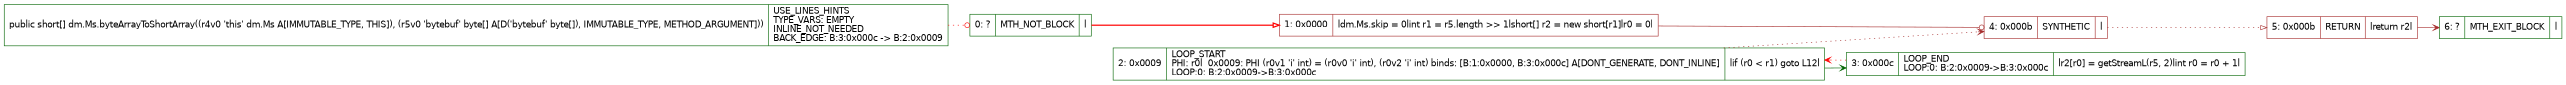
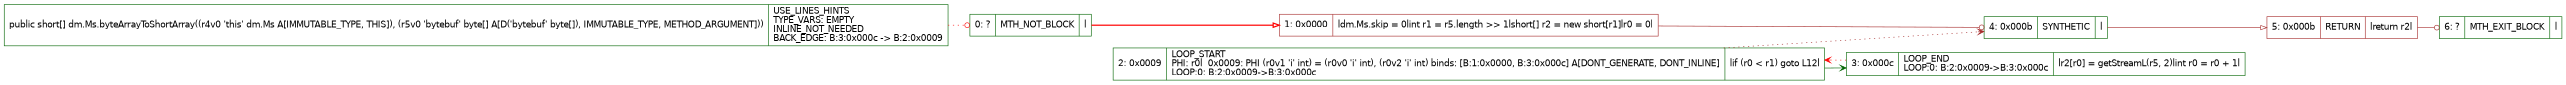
(2046, 28) -> (2046, 28)
(2184, 28) -> (2184, 28)
(2425, 28) -> (2426, 28)
